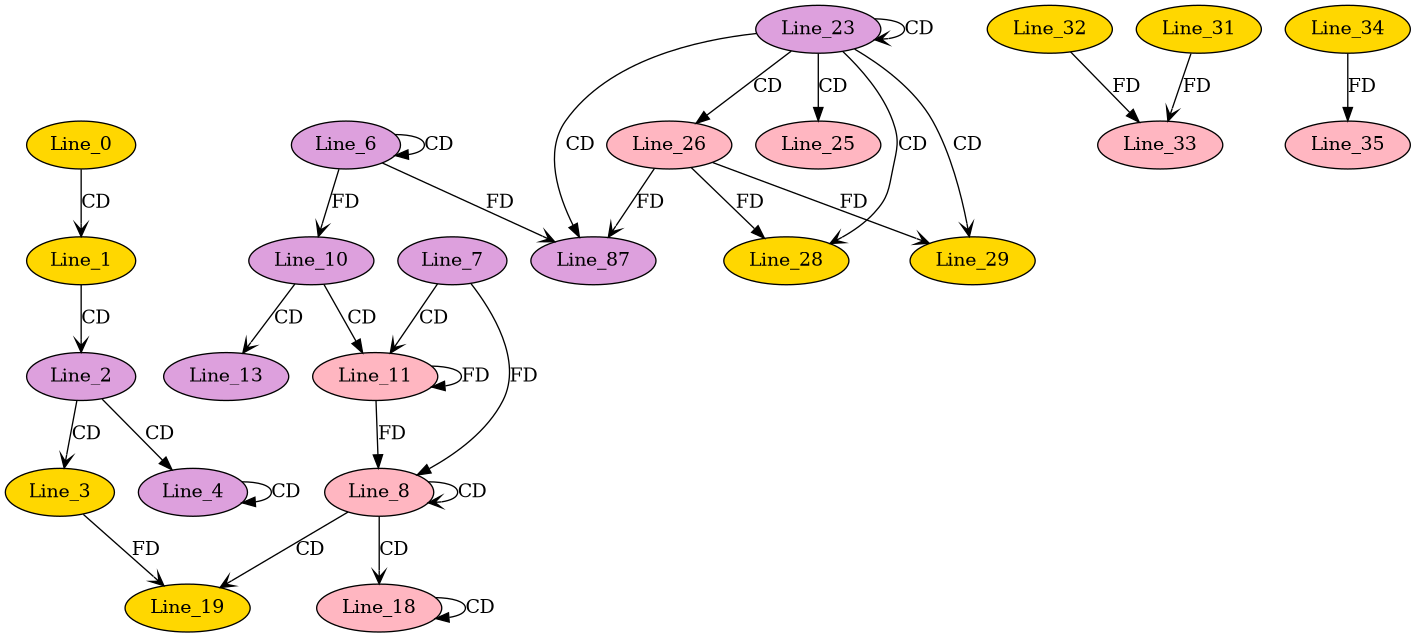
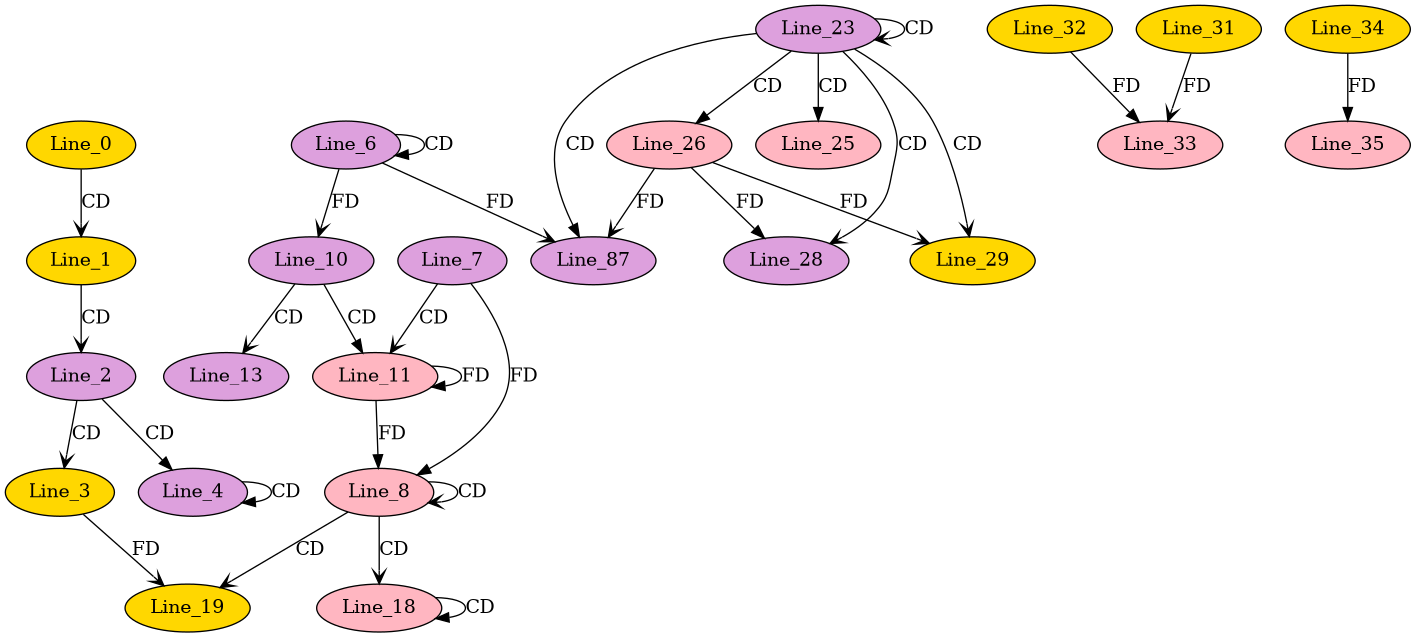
(786, 261) -> (786, 261)
